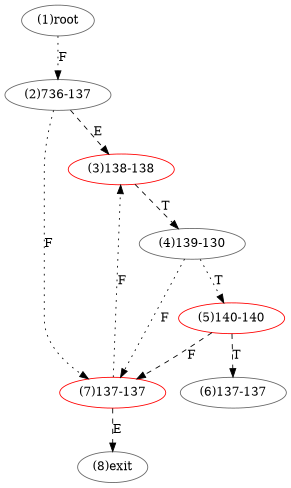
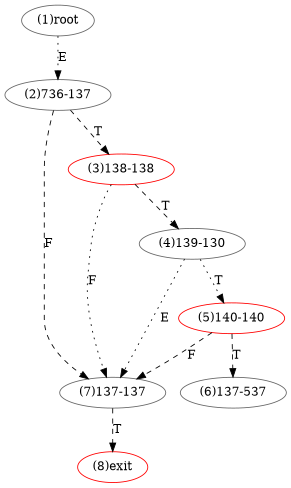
(63, 58) -> (63, 58)
(98, 132) -> (98, 132)
(44, 249) -> (44, 249)
(117, 285) -> (88, 276)
(165, 318) -> (165, 318)
(113, 393) -> (113, 393)
(233, 393) -> (233, 393)
(117, 430) -> (117, 430)
(113, 467) -> (113, 467)
